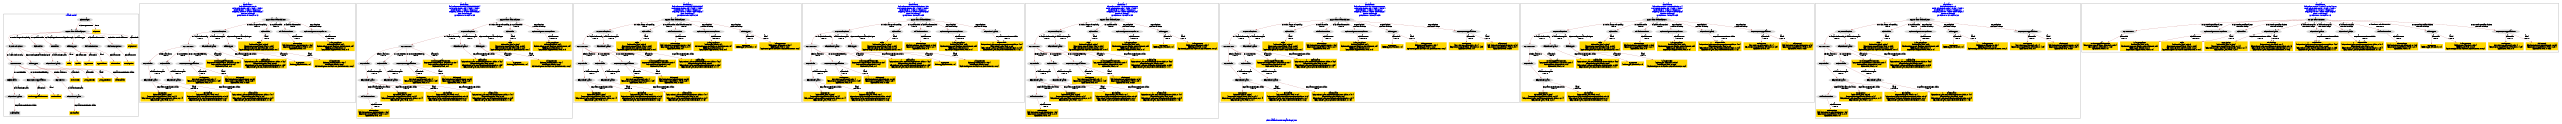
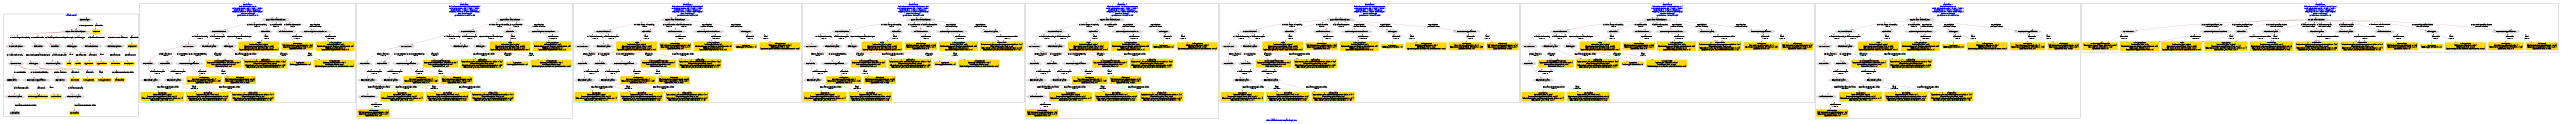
(97, 26) -> (99, 26)
(75, 80) -> (75, 80)
